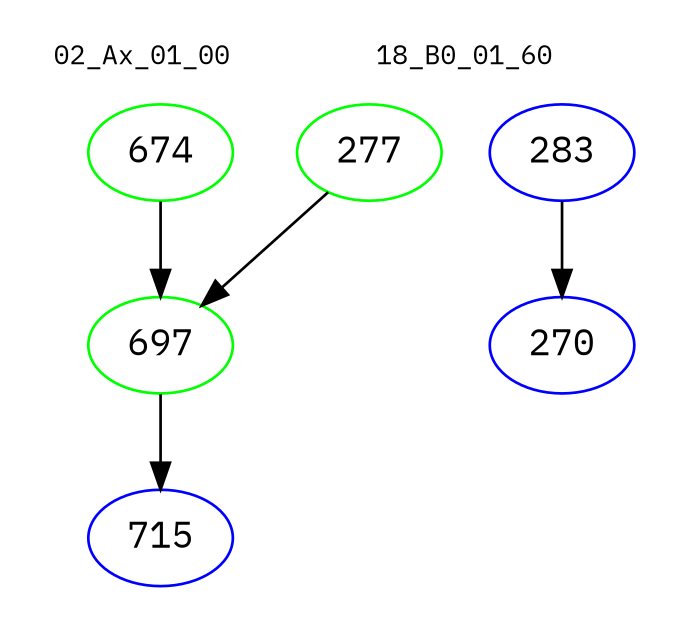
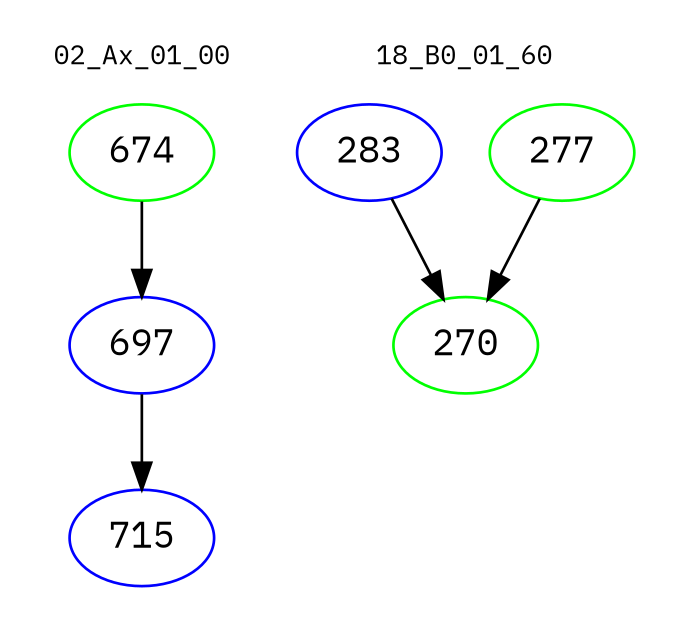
(294, 223) -> (520, 237)
(161, 345) -> (142, 345)
(562, 345) -> (466, 345)
